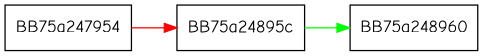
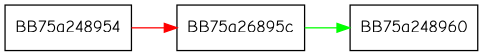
(68, 28) -> (68, 28)
(241, 28) -> (241, 28)
